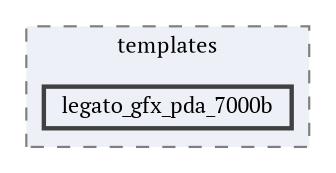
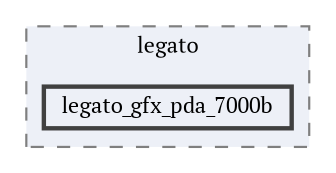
(168, 47) -> (168, 47)
